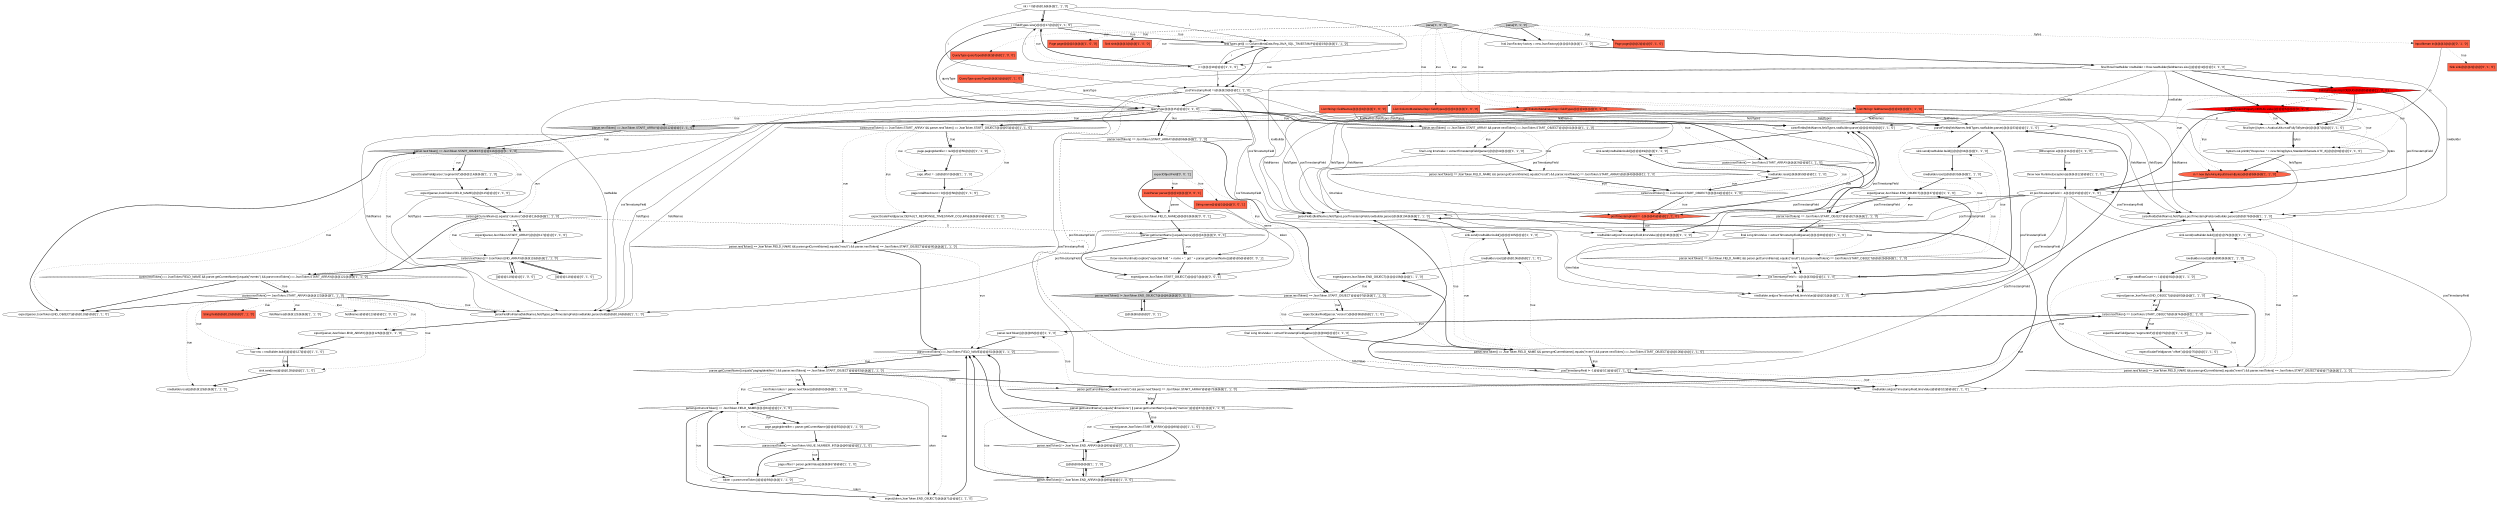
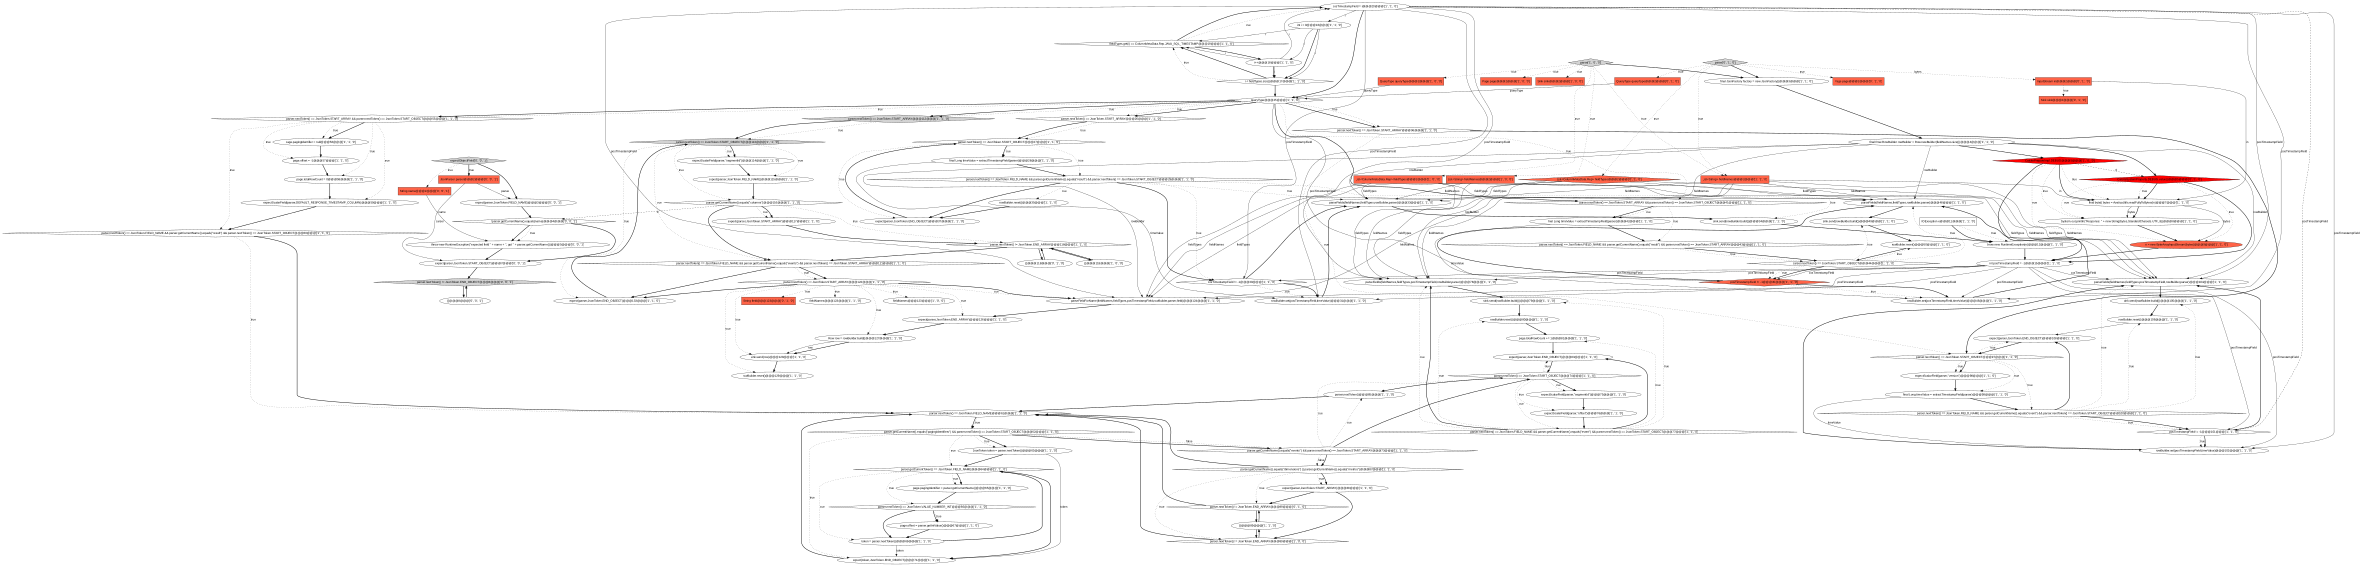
(1104, 64) -> none
(1013, 71) -> (1343, 15)
(2066, 151) -> (1948, 222)
(1952, 162) -> (1885, 233)
(1172, 174) -> (469, 161)
(1172, 183) -> (469, 169)
(1283, 235) -> (440, 222)
